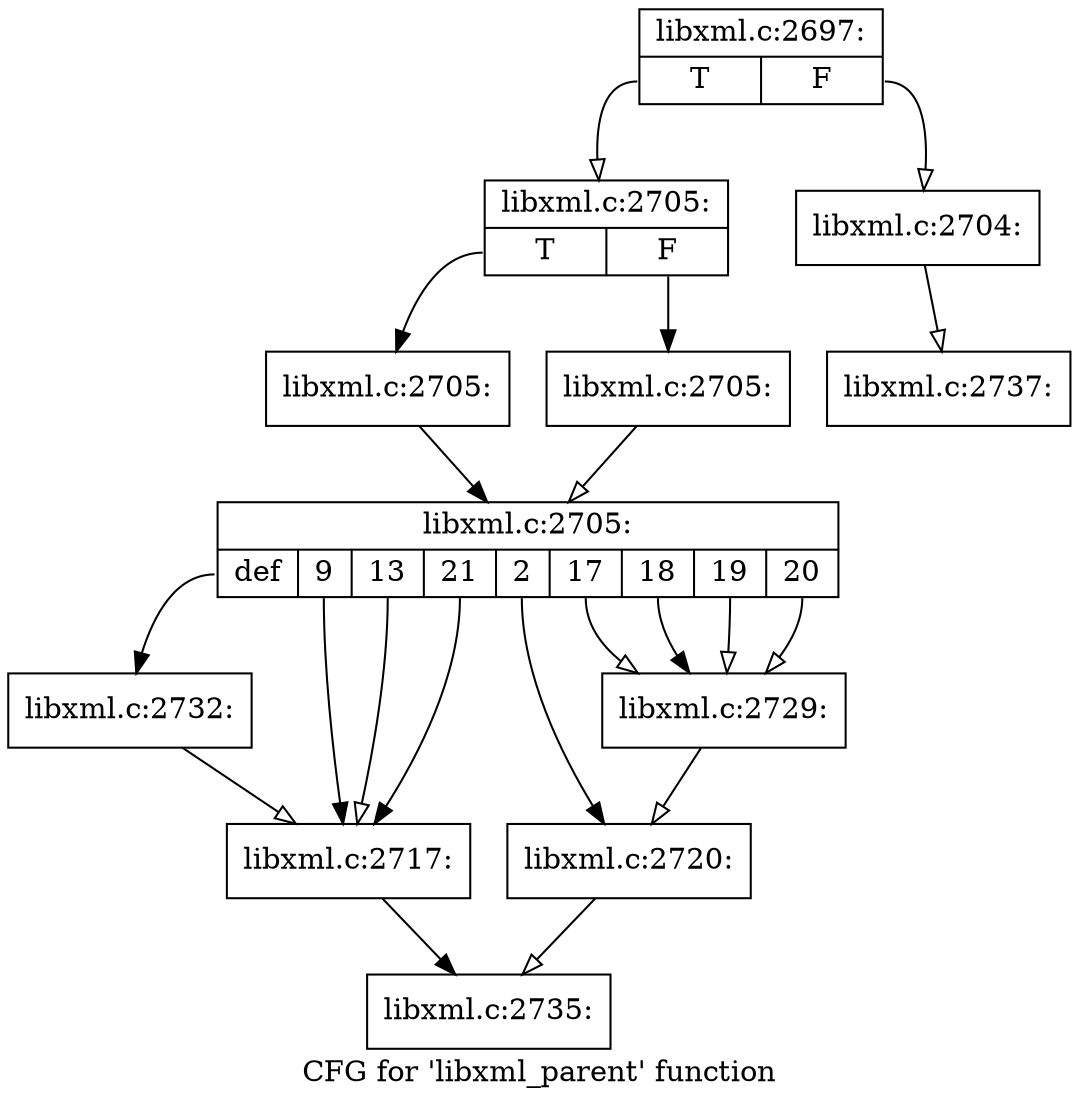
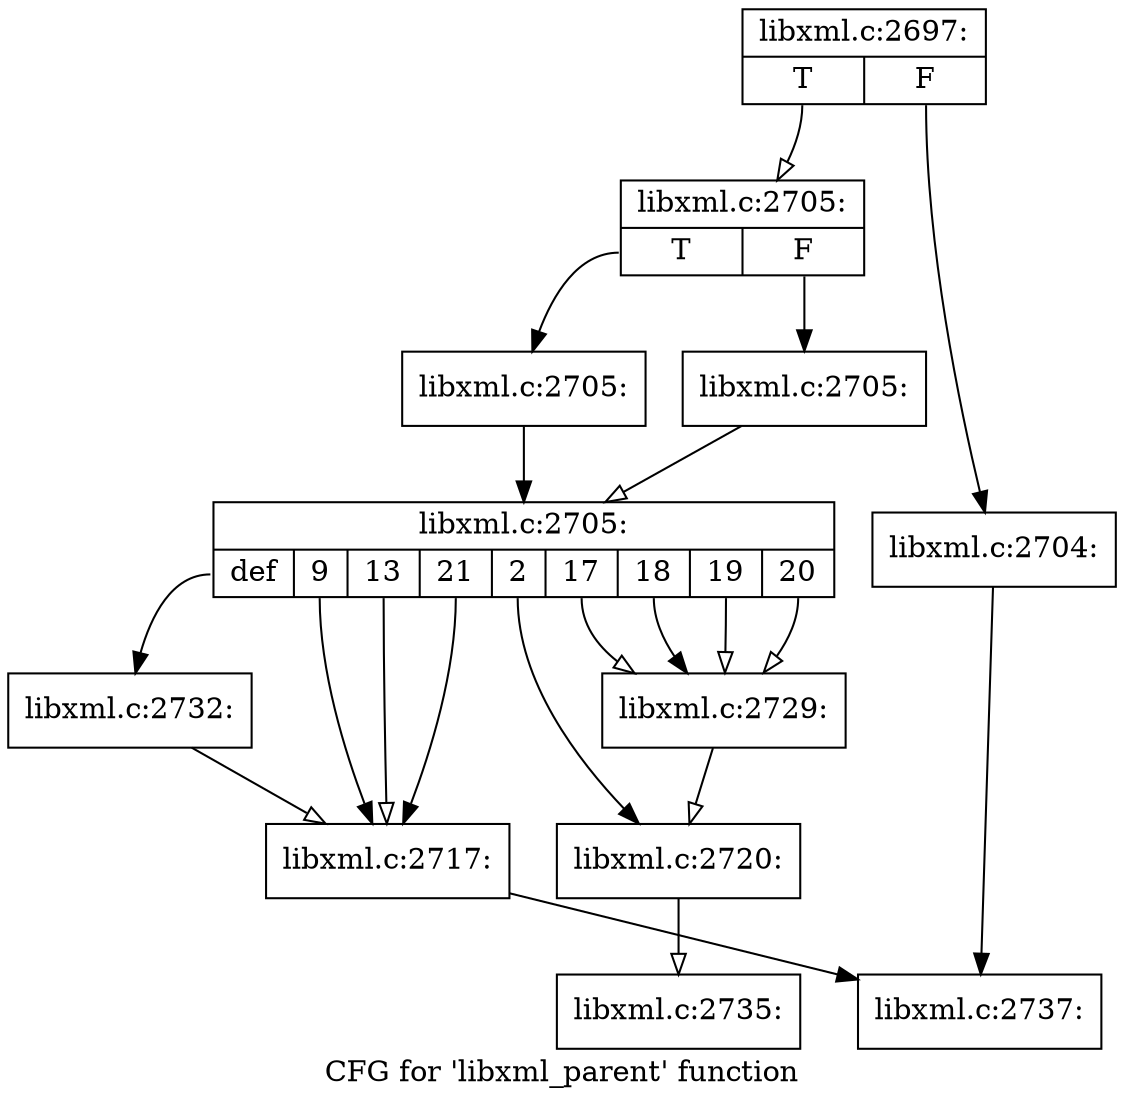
(921, 115) -> (943, 300)
(931, 298) -> (987, 770)
(412, 929) -> (665, 932)
